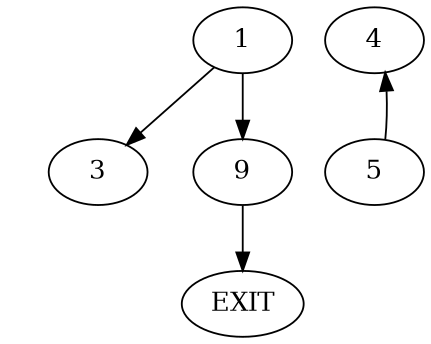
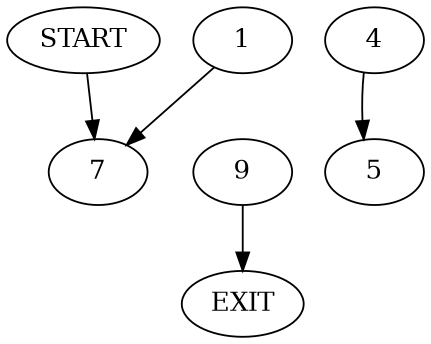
none -> (83, 40)
(243, 97) -> none
(387, 115) -> (362, 97)
(98, 172) -> (98, 172)
